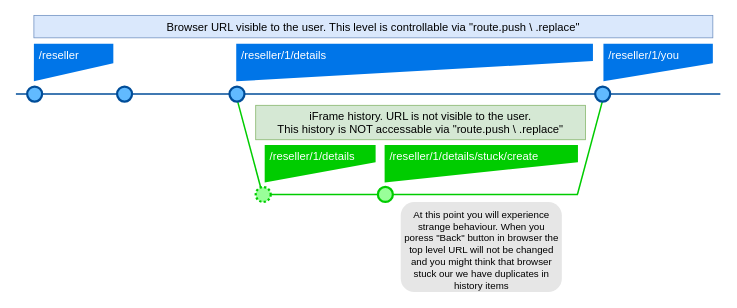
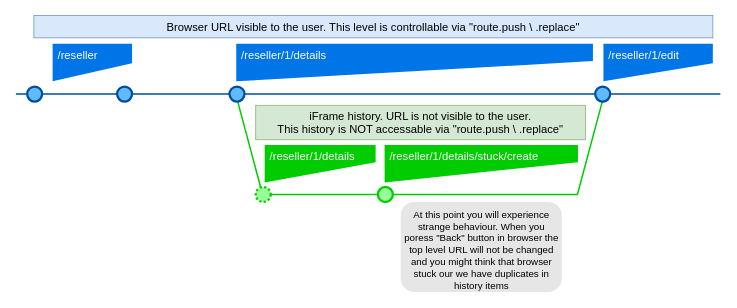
(653, 56) -> (655, 56)
(73, 63) -> (92, 63)
